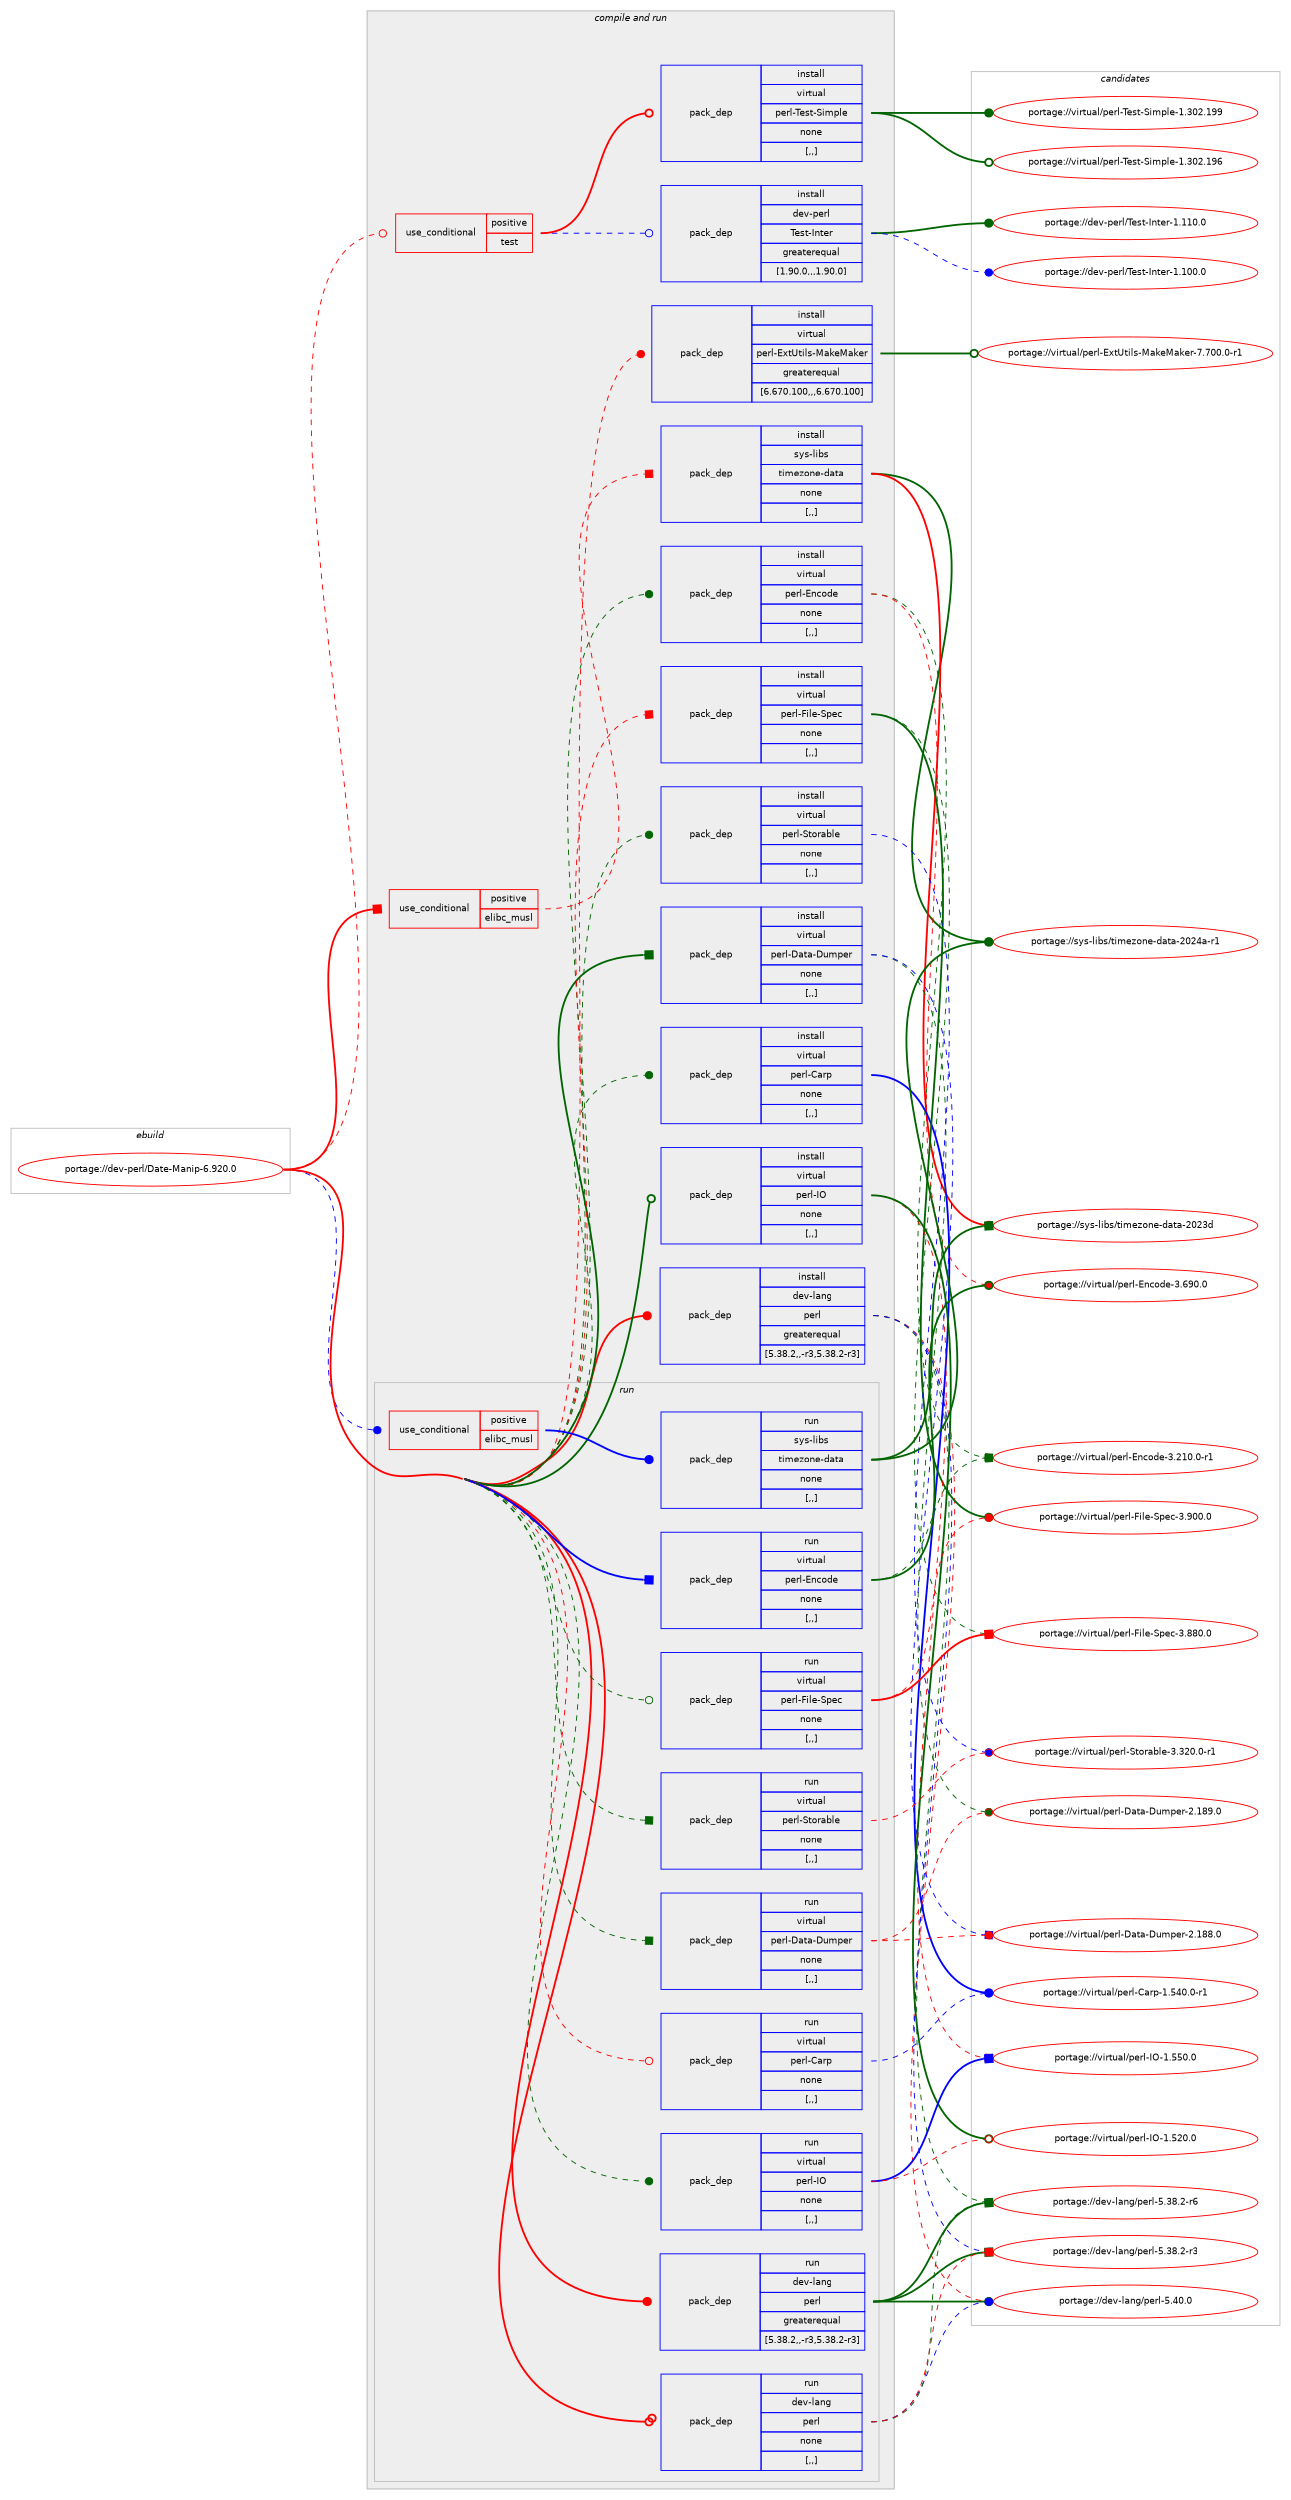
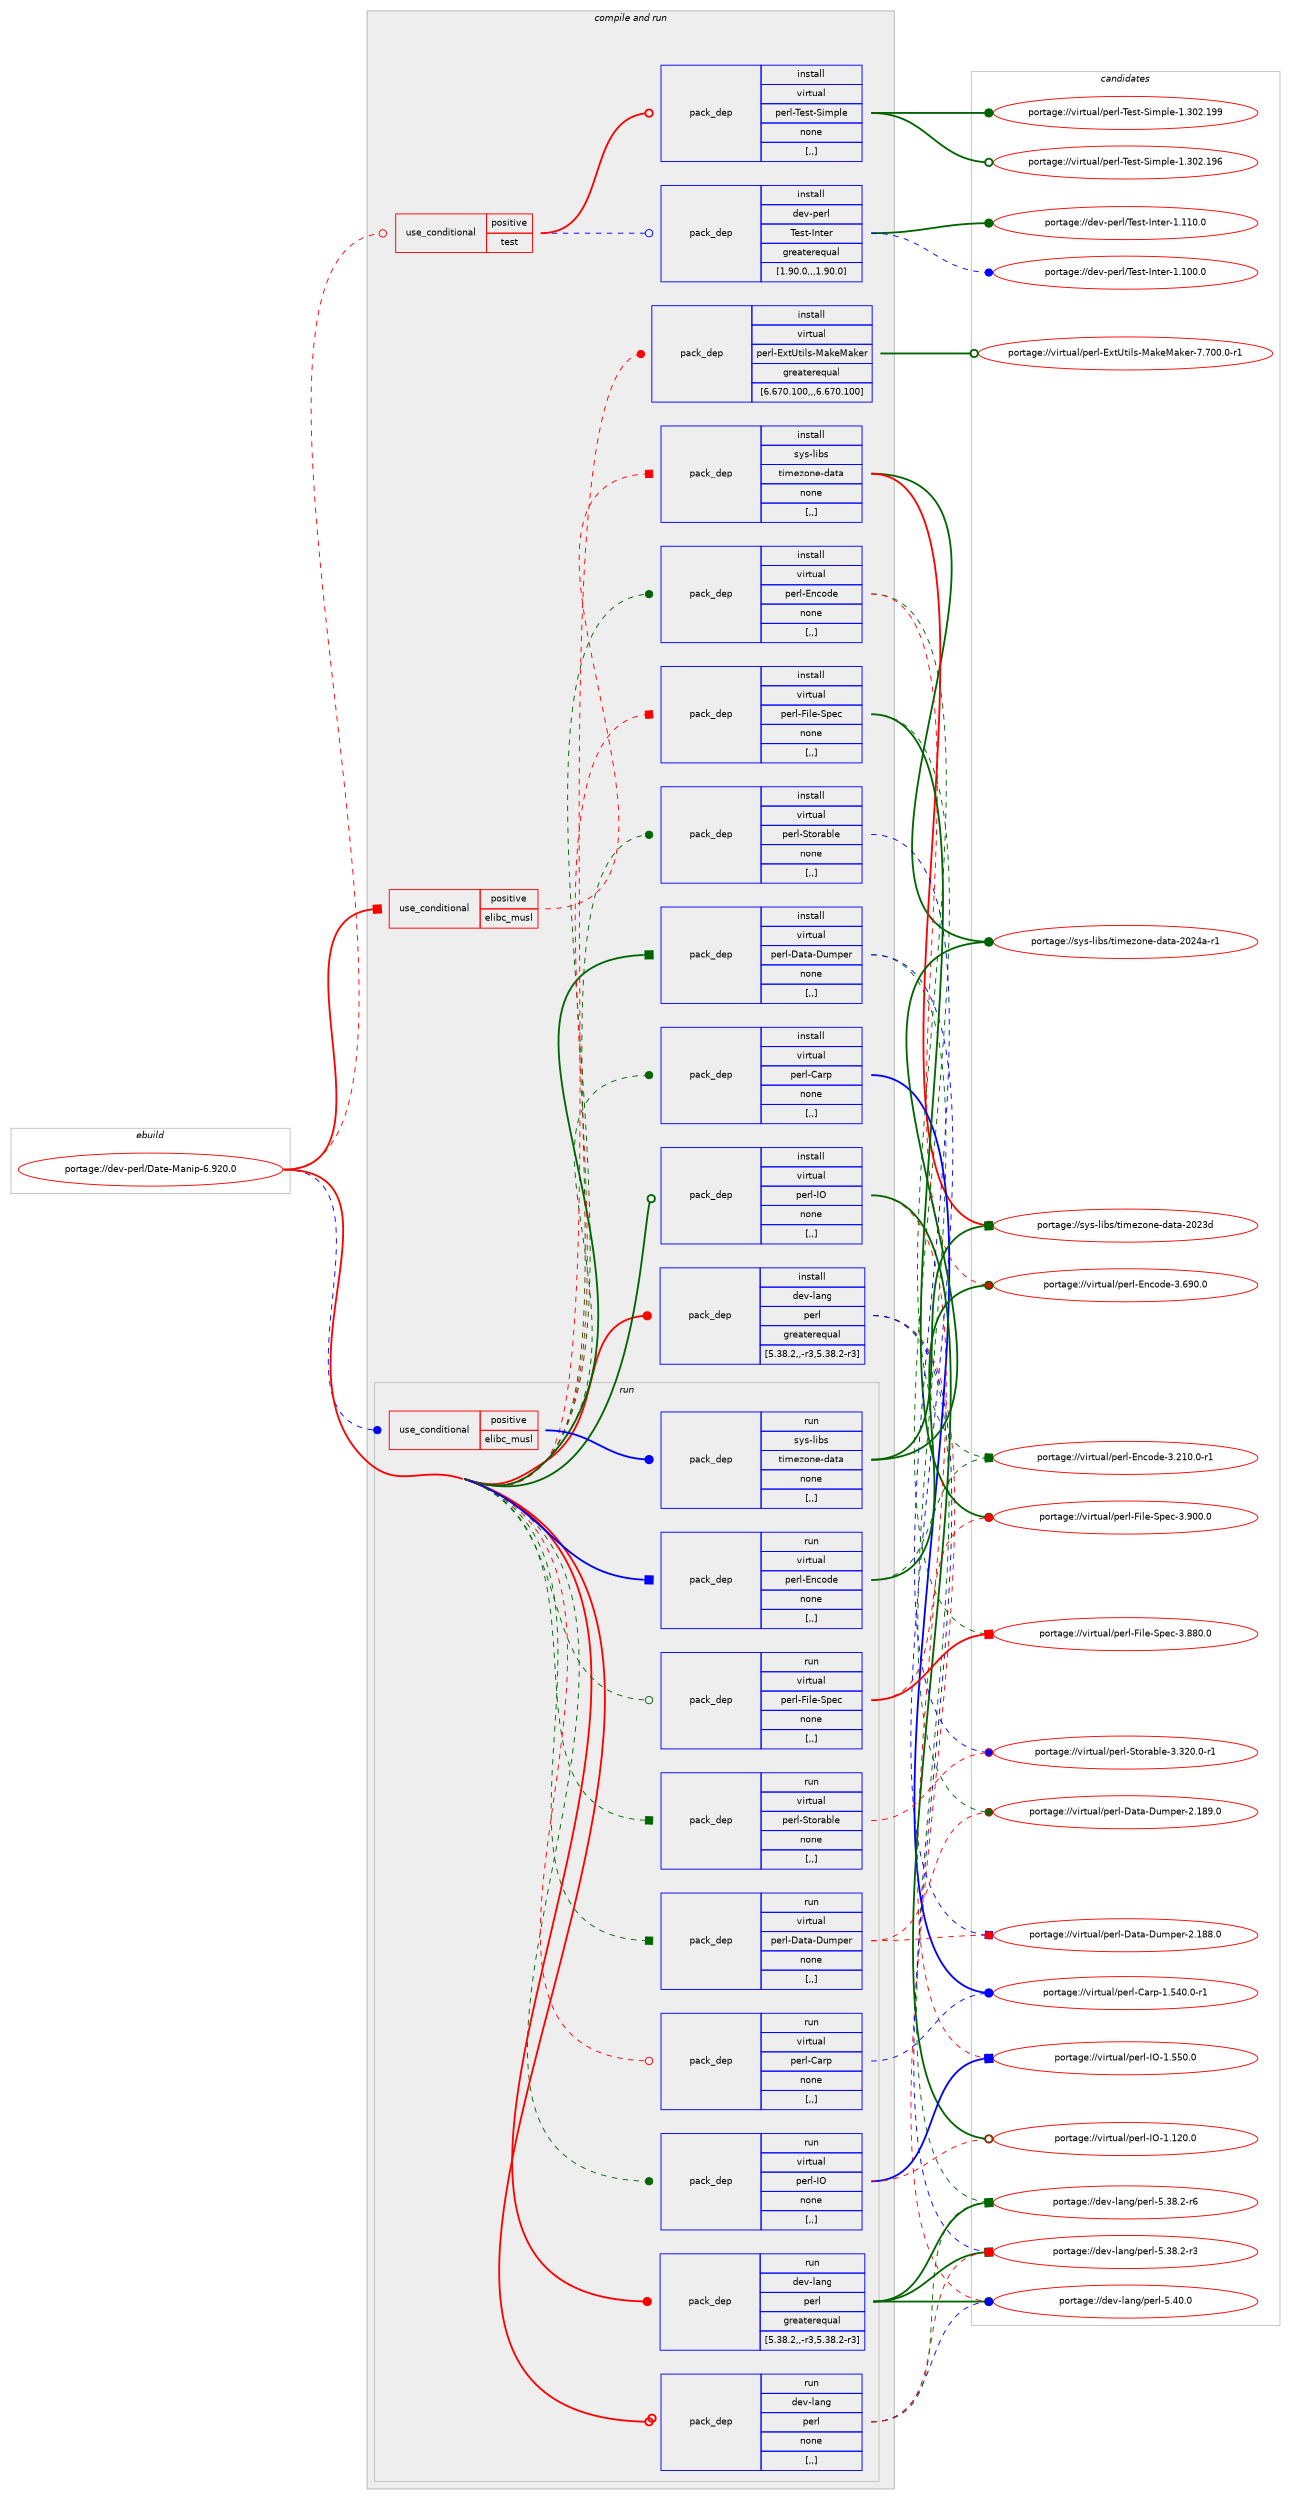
(1126, 2139) -> (1126, 2139)
